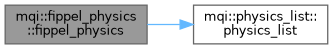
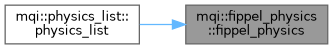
(164, 25) -> (156, 25)
